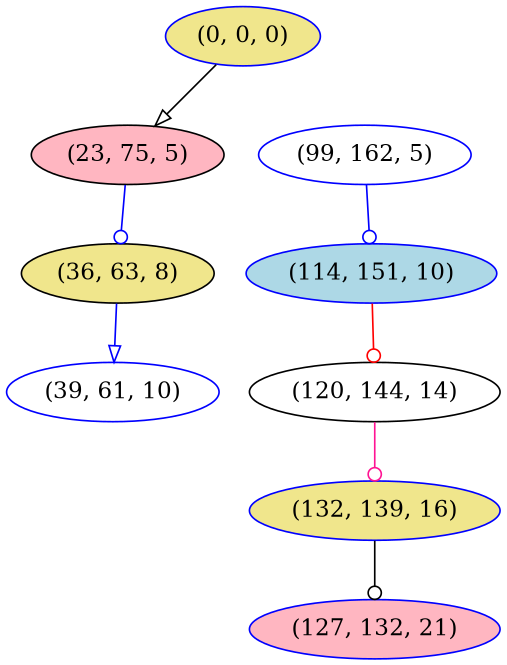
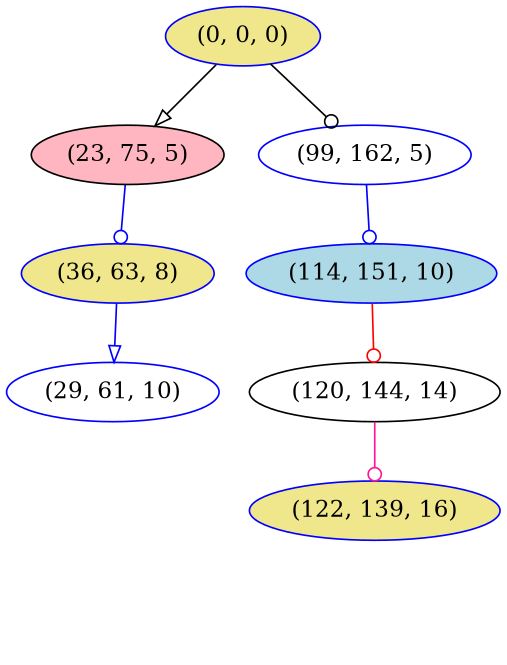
none -> (298, 90)
(118, 273) -> (118, 273)
(113, 392) -> (113, 392)
(375, 511) -> (375, 511)
(375, 629) -> none
